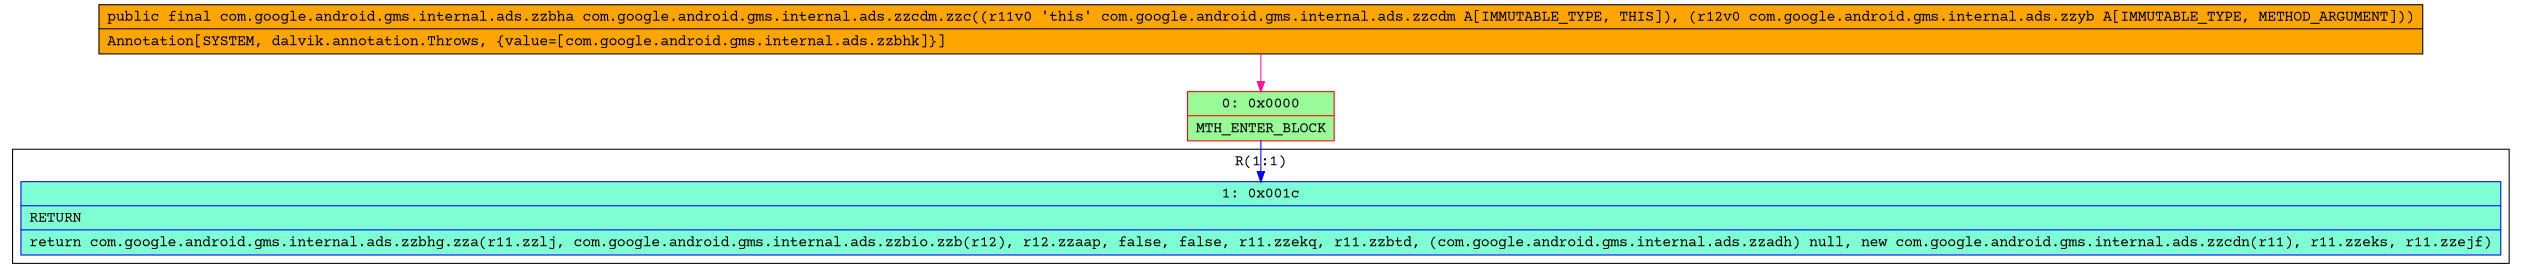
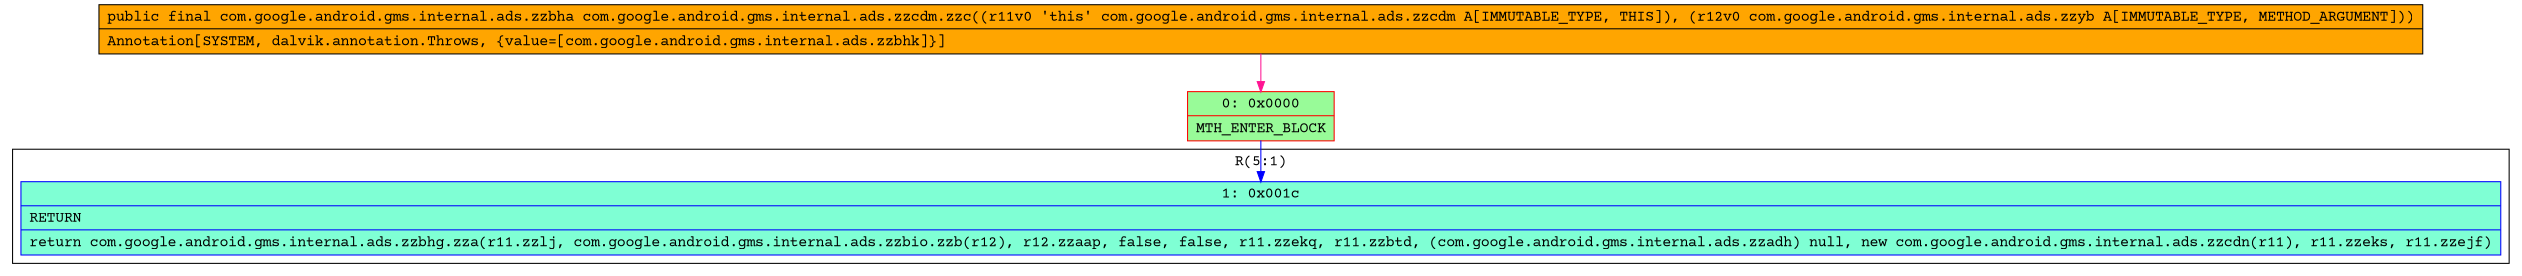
(1261, 161) -> (1261, 161)
